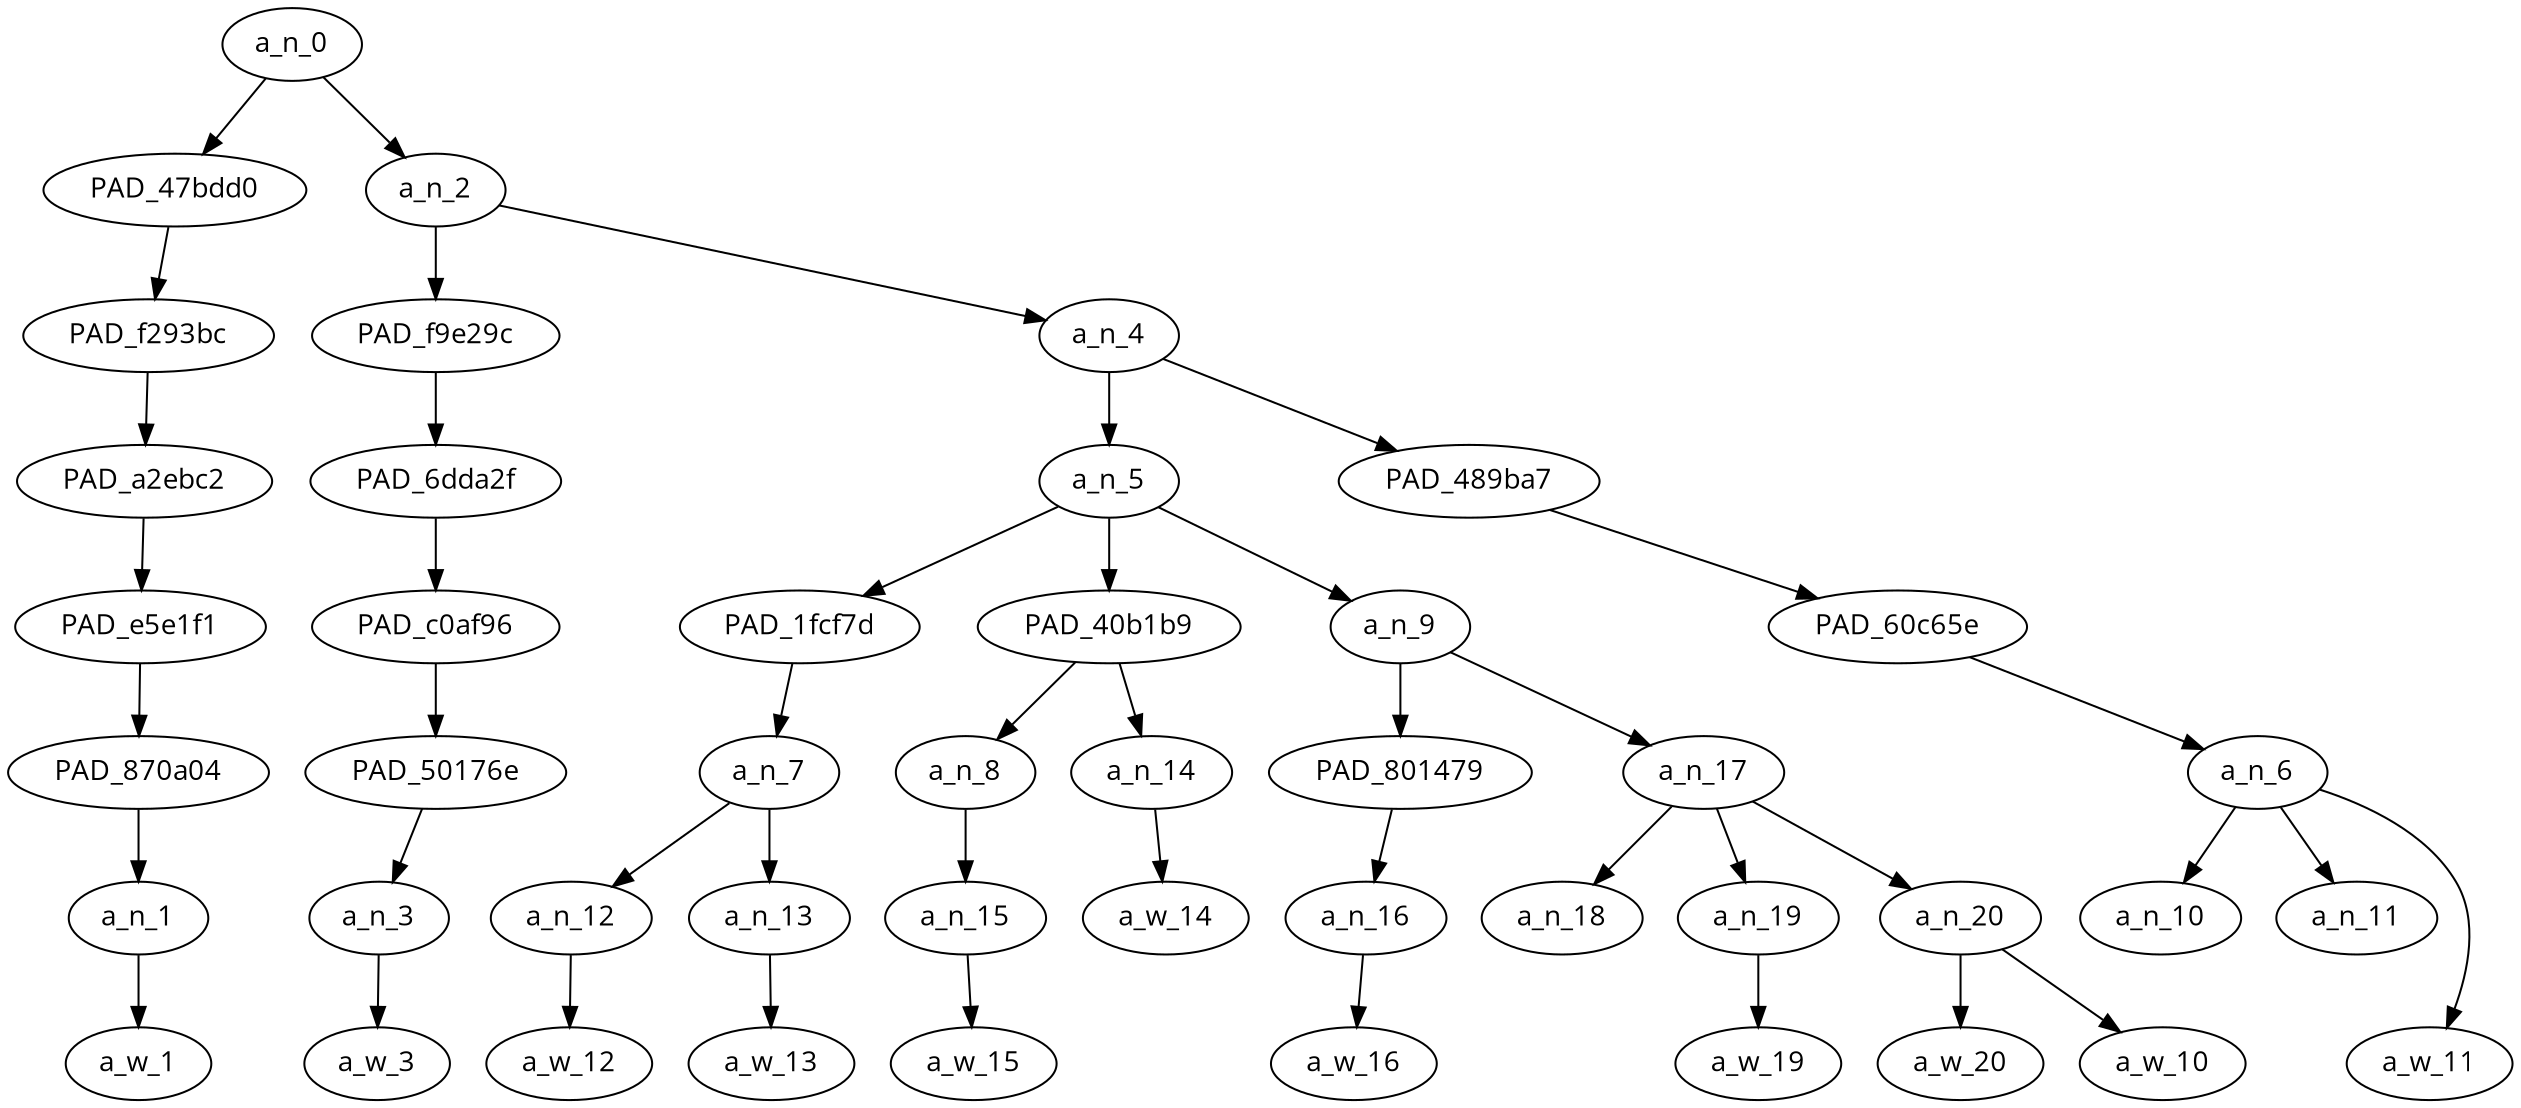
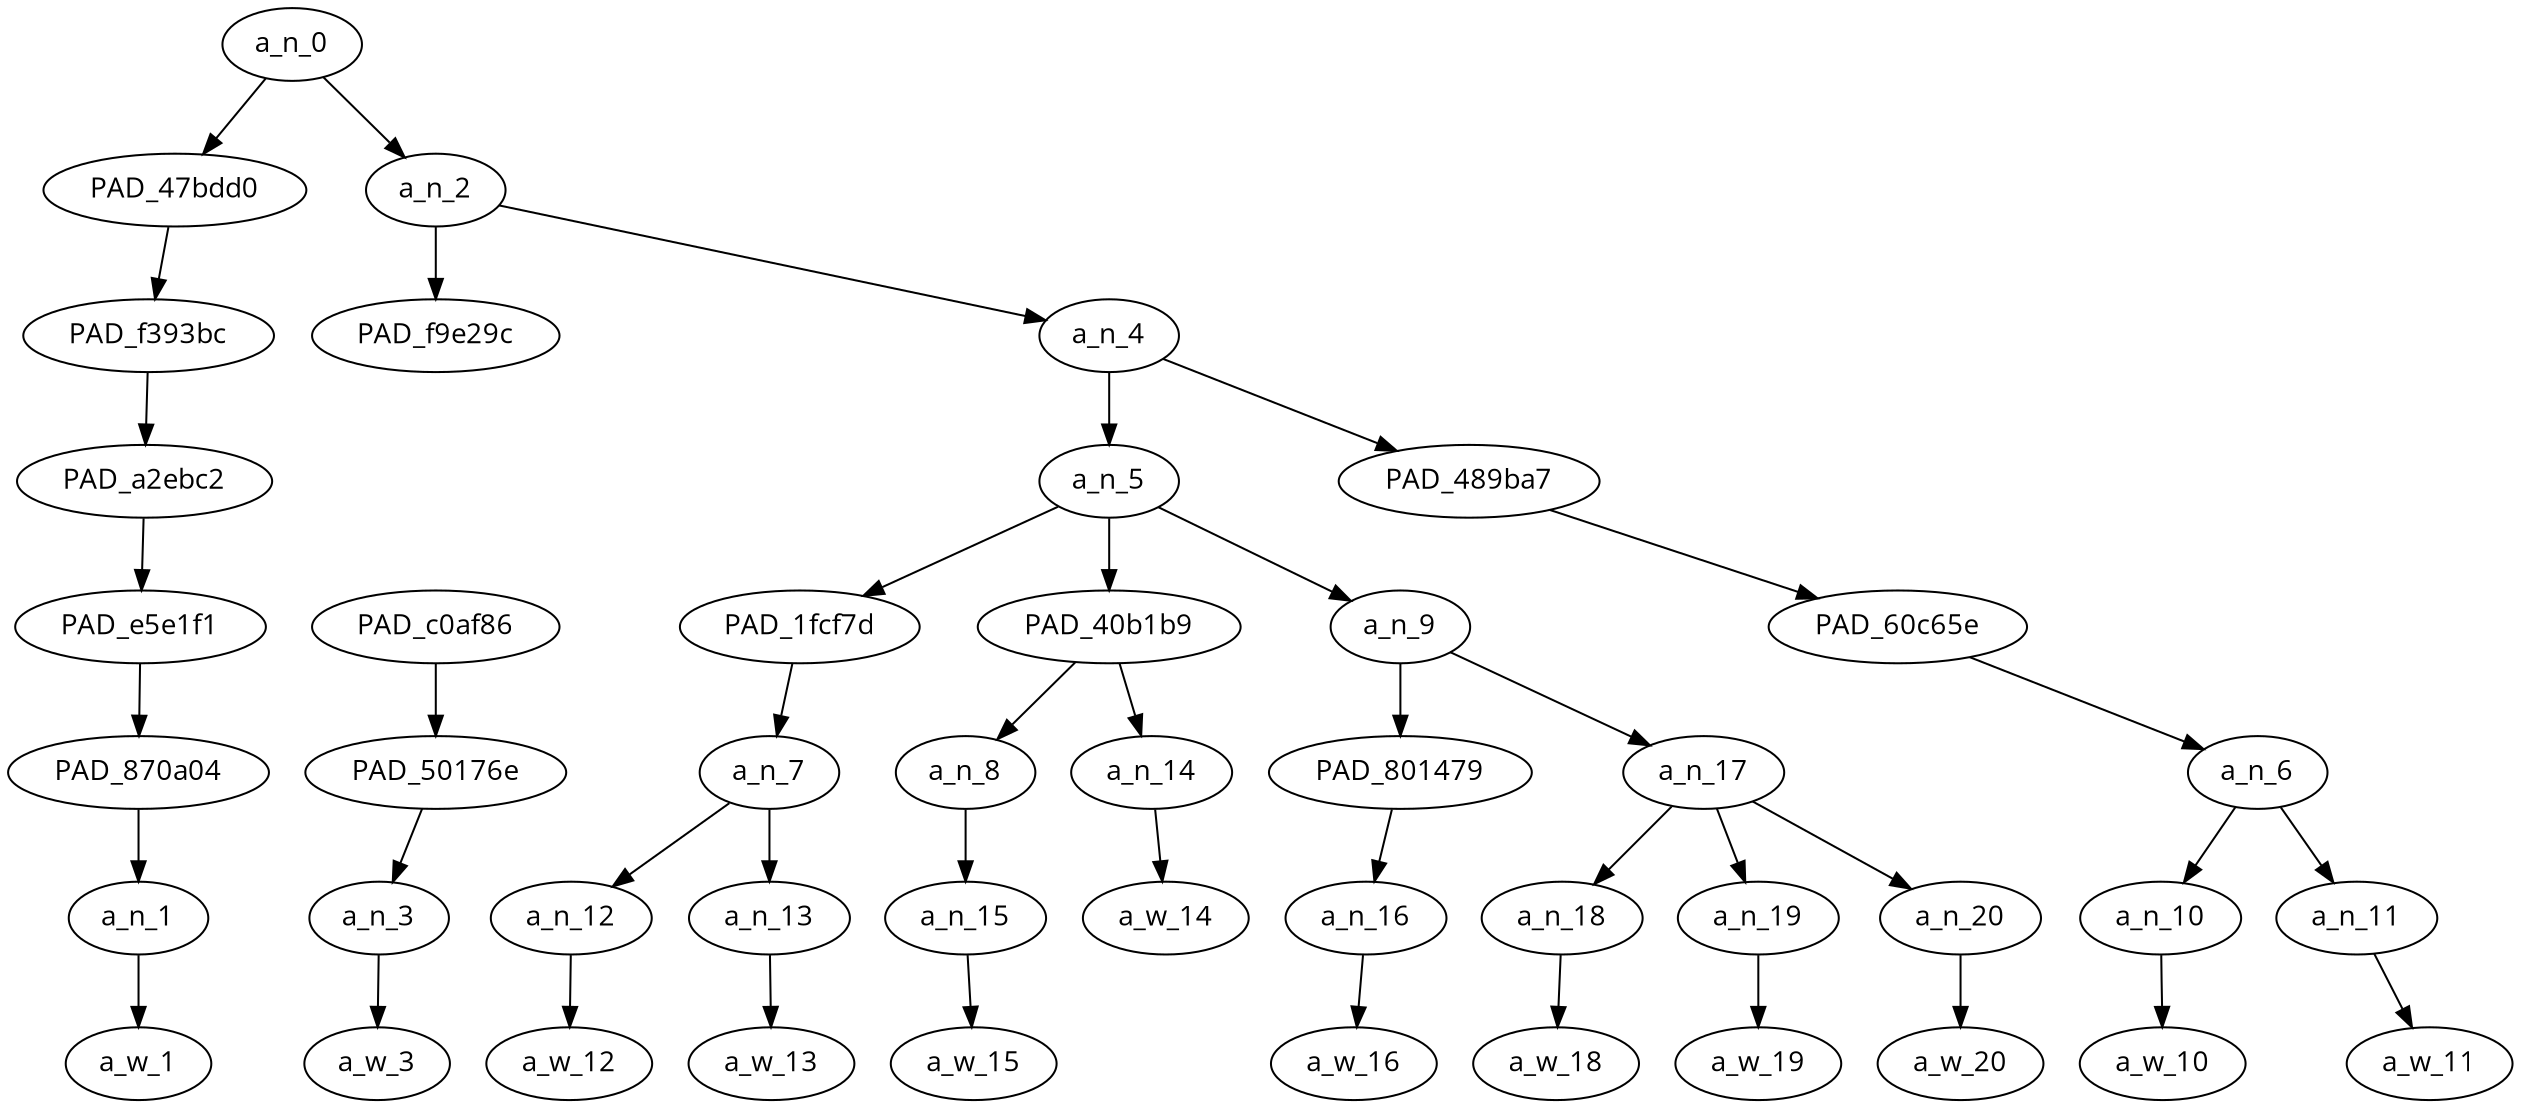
(149, 336) -> (149, 336)
(436, 481) -> none
(436, 627) -> (436, 627)
(2446, 867) -> (2388, 981)
(2053, 985) -> (2162, 981)
none -> (1556, 1064)
